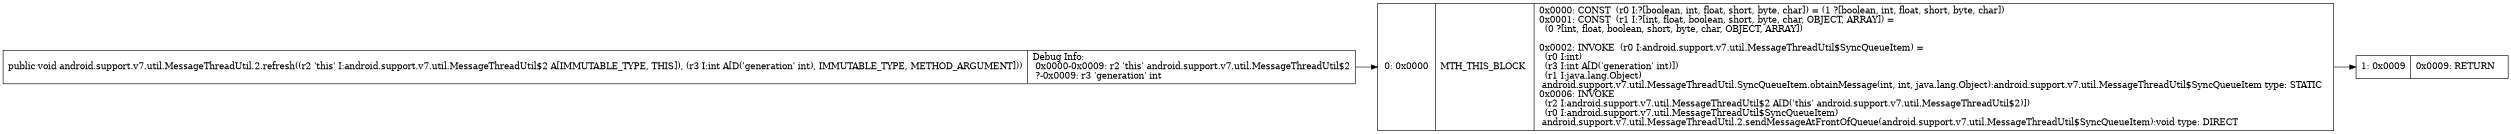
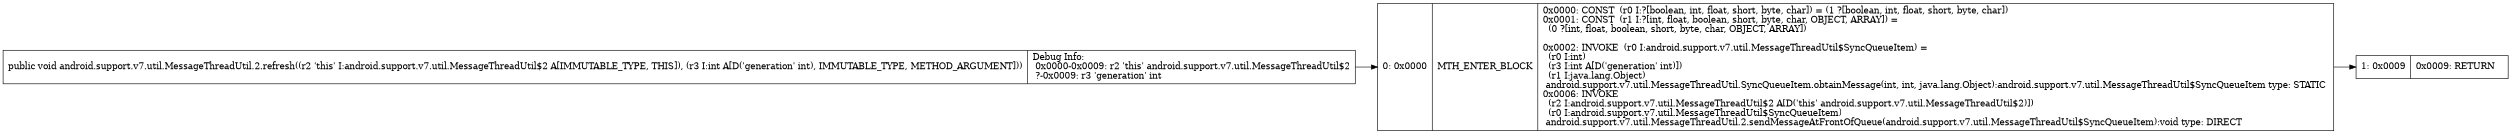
(1483, 67) -> (1485, 67)
